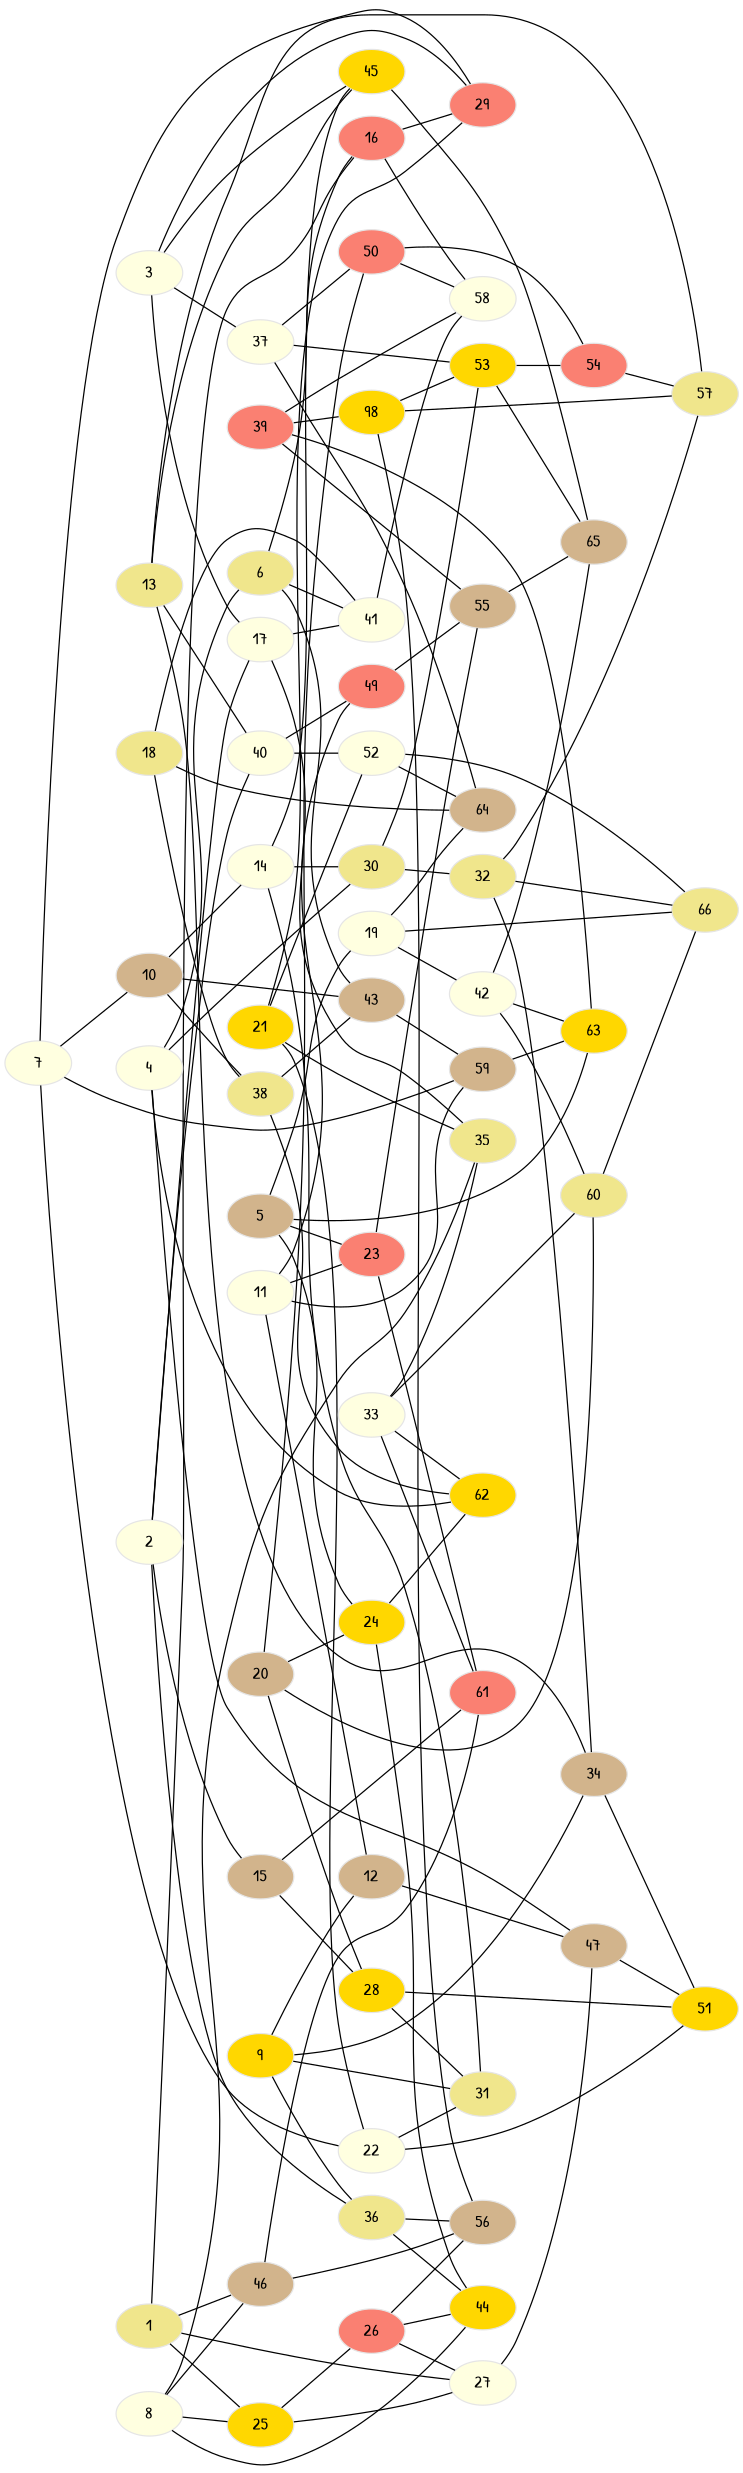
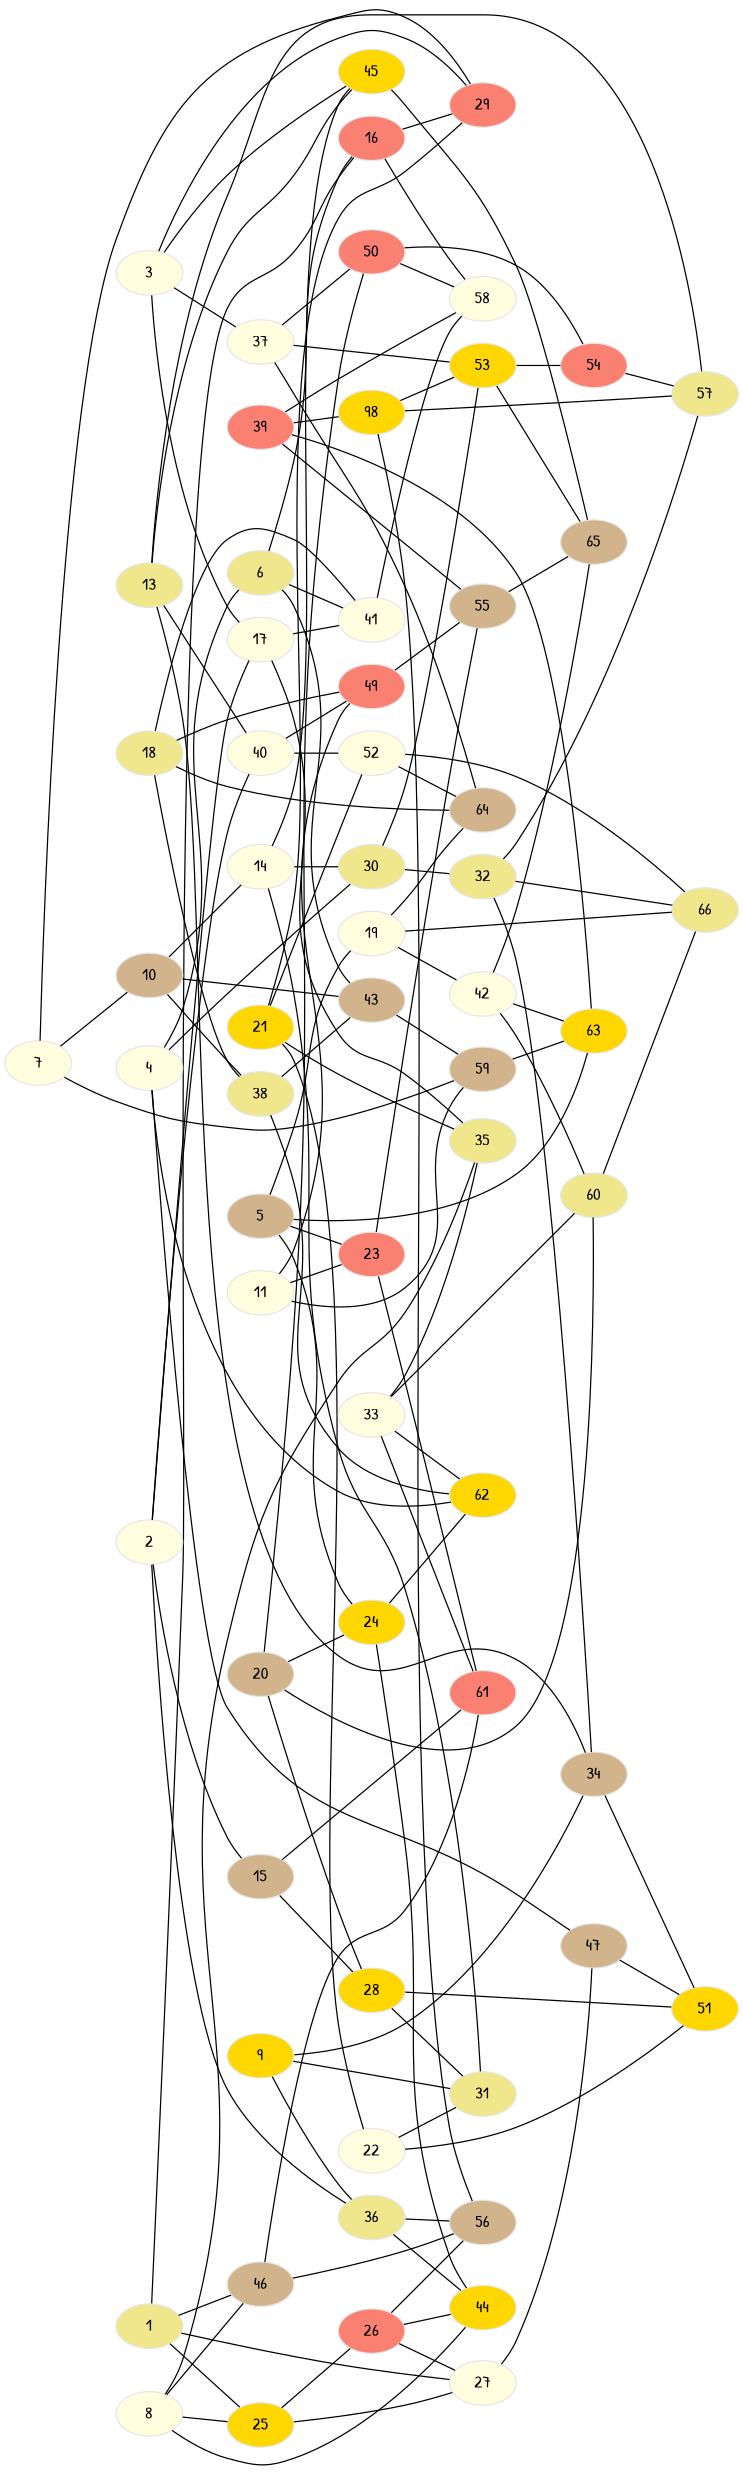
none -> (256, 711)
(100, 1660) -> none
(372, 1877) -> none
